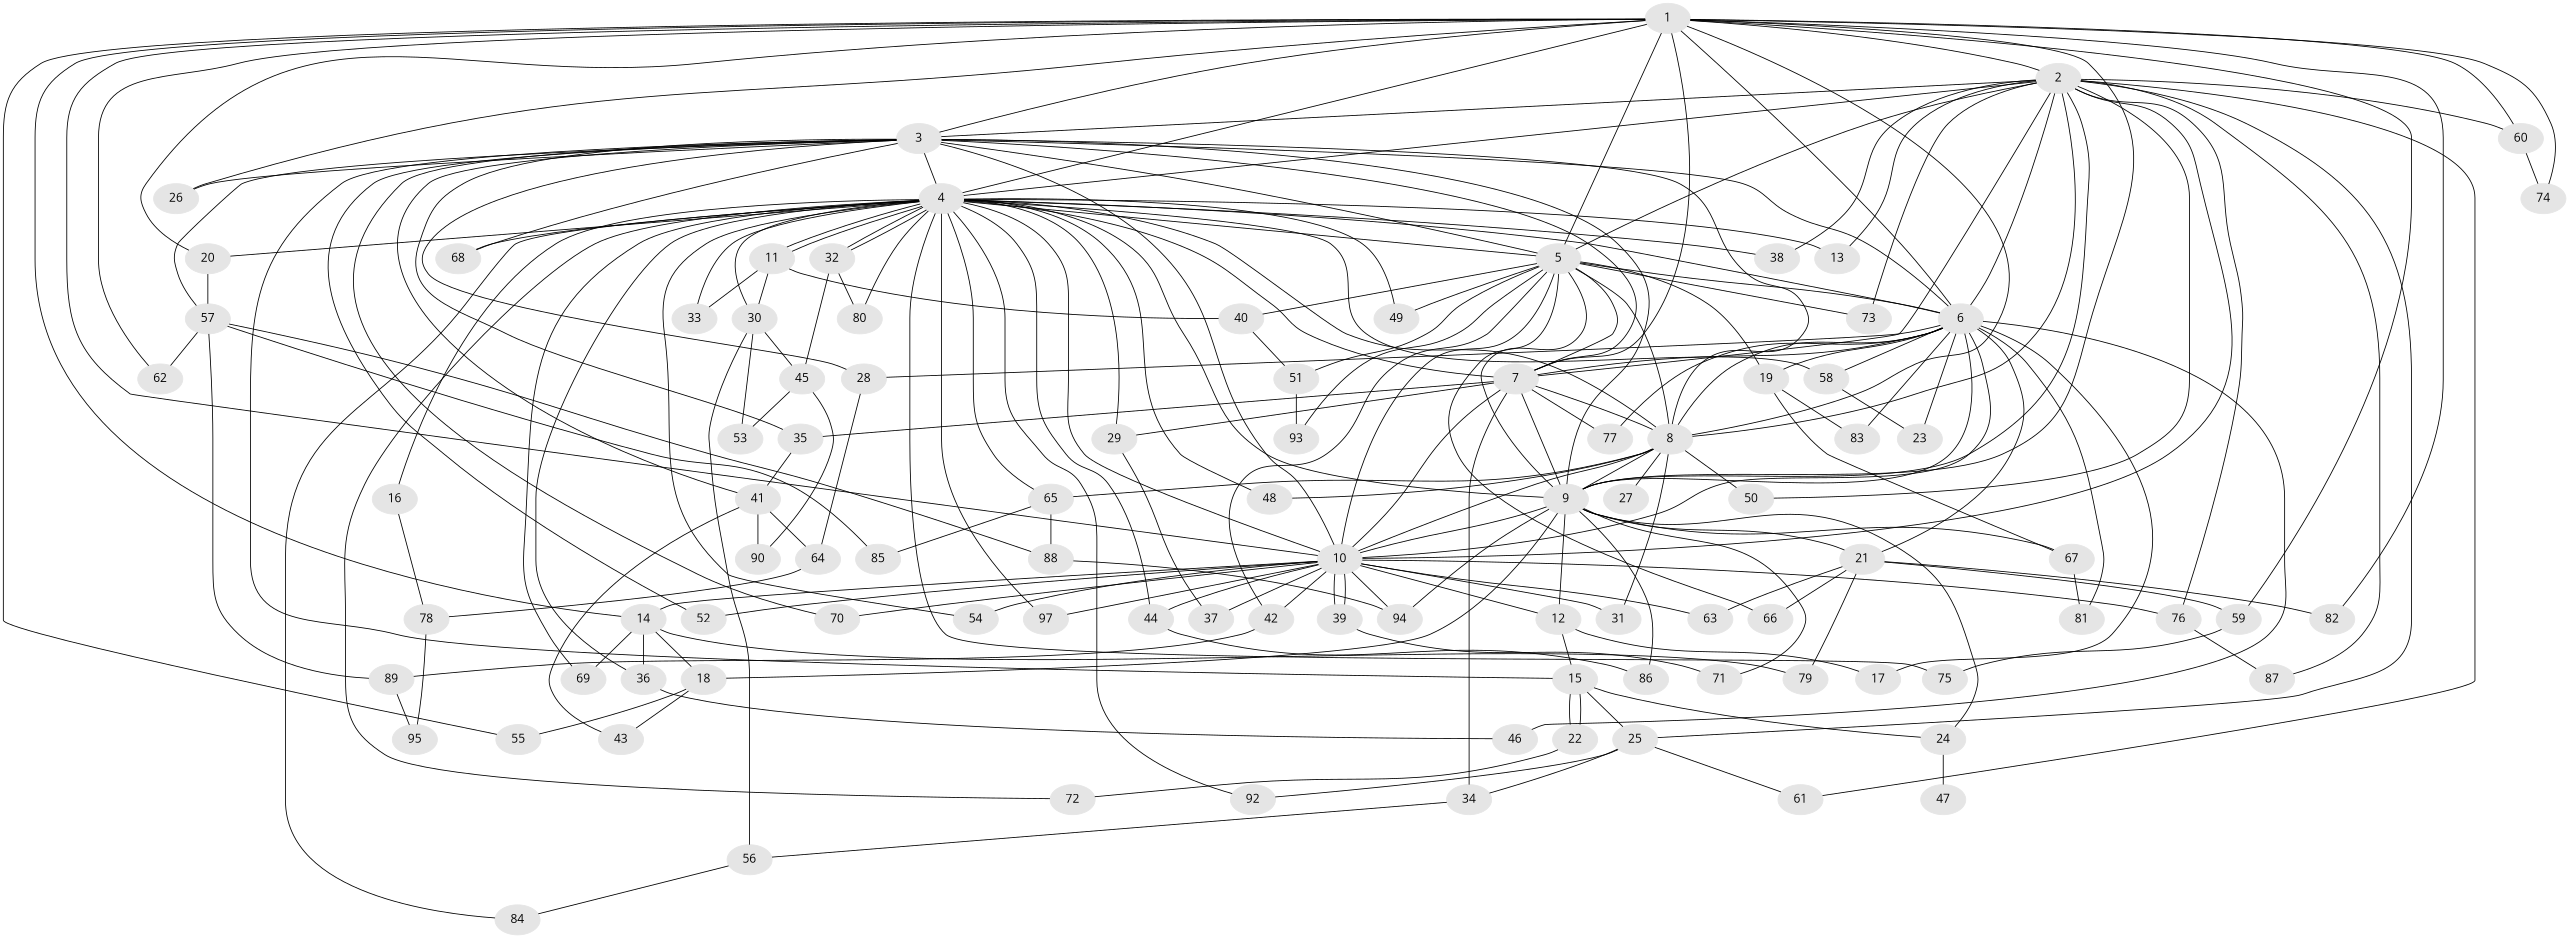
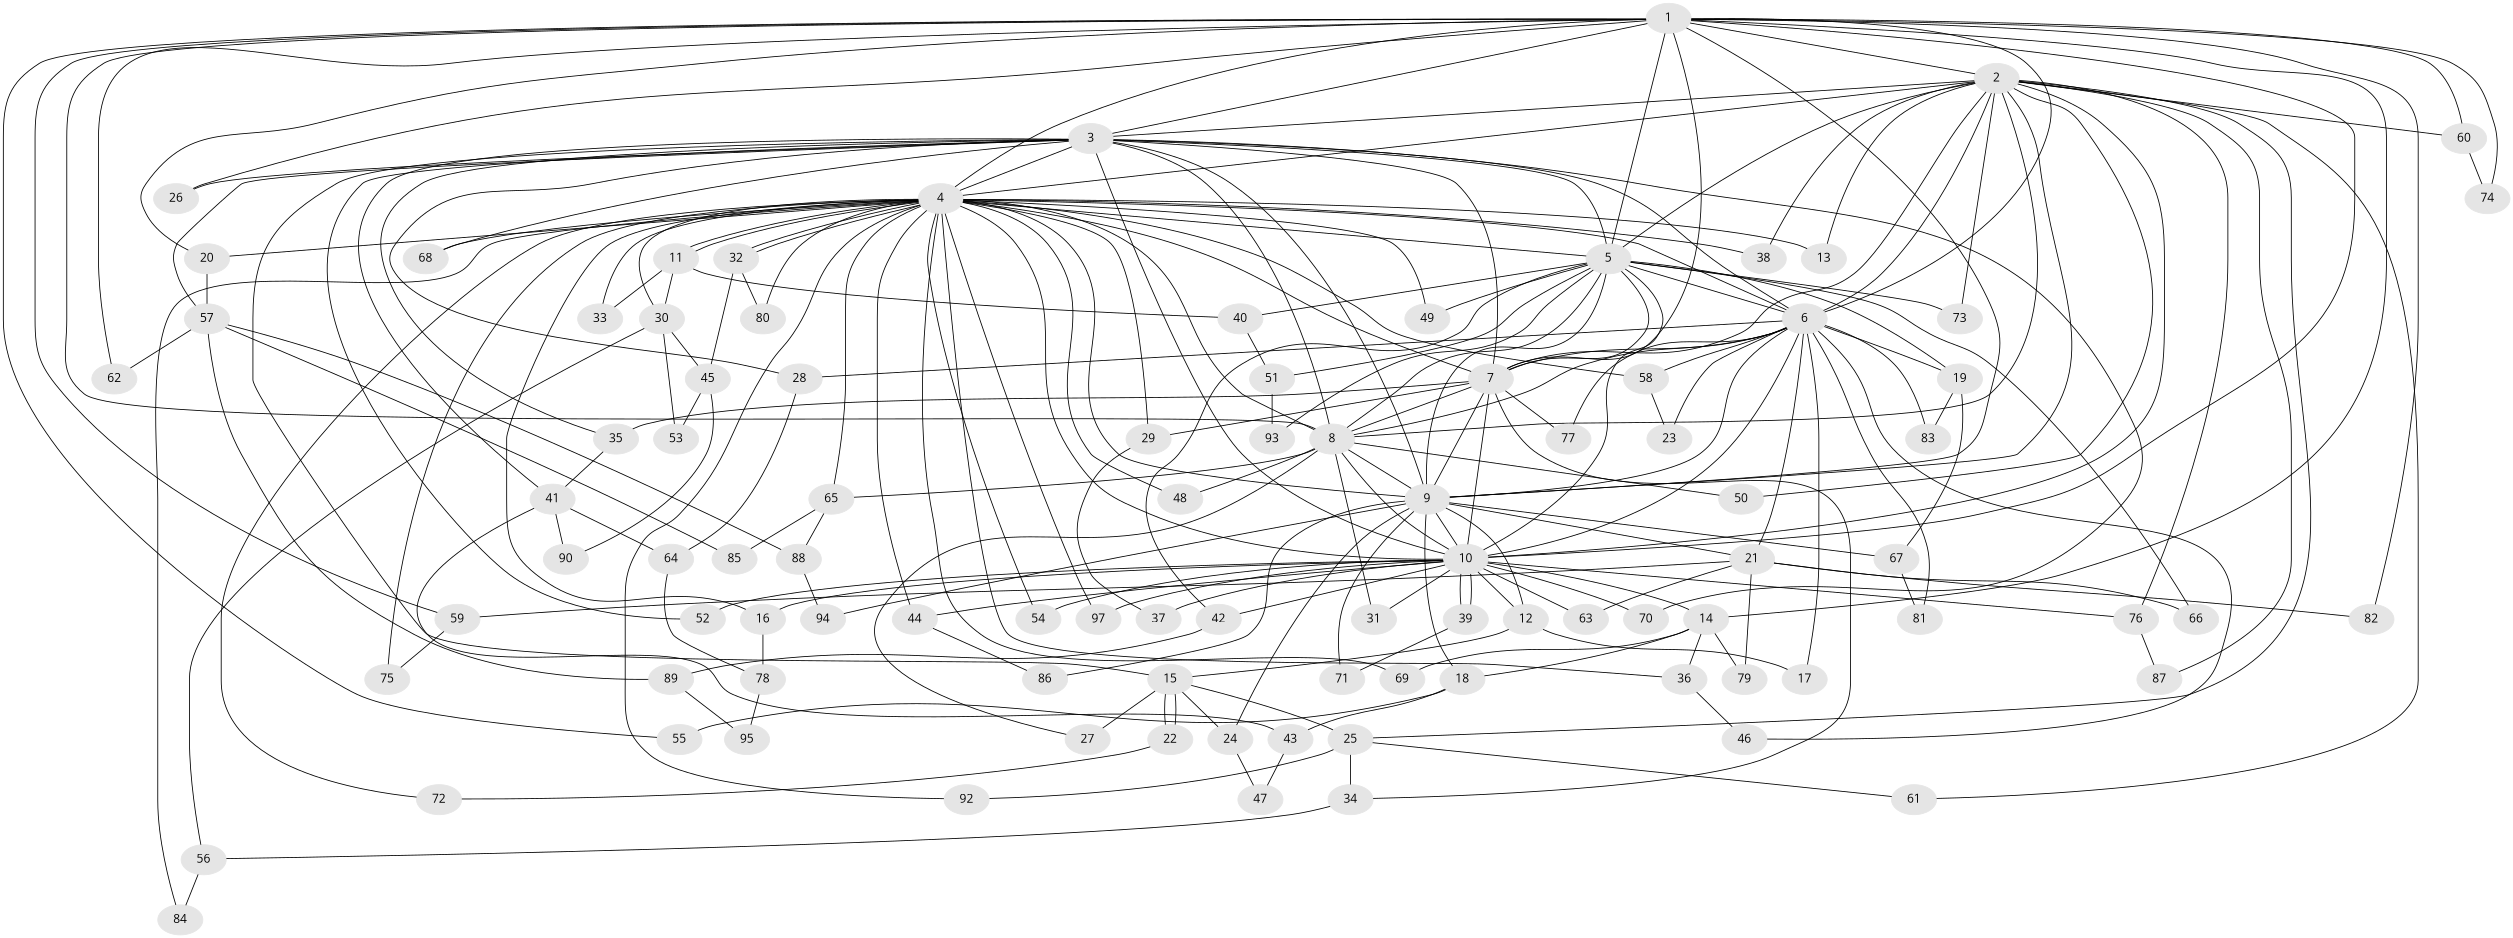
(1370, 589) -> (1110, 572)
none -> (1130, 709)
none -> (1274, 772)
